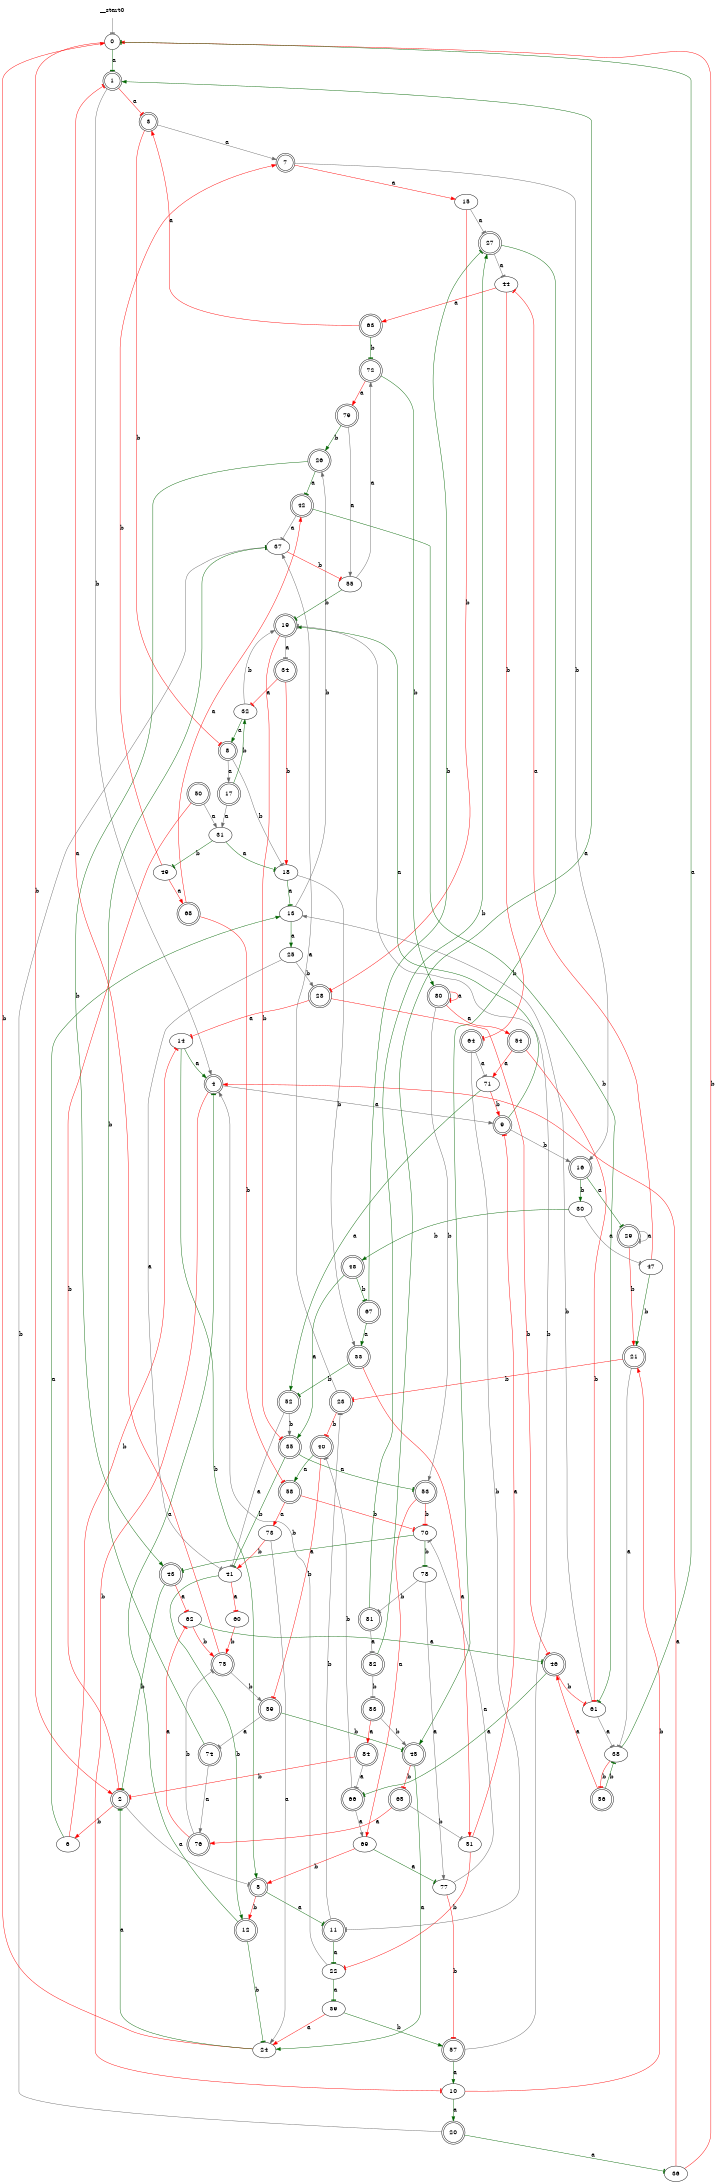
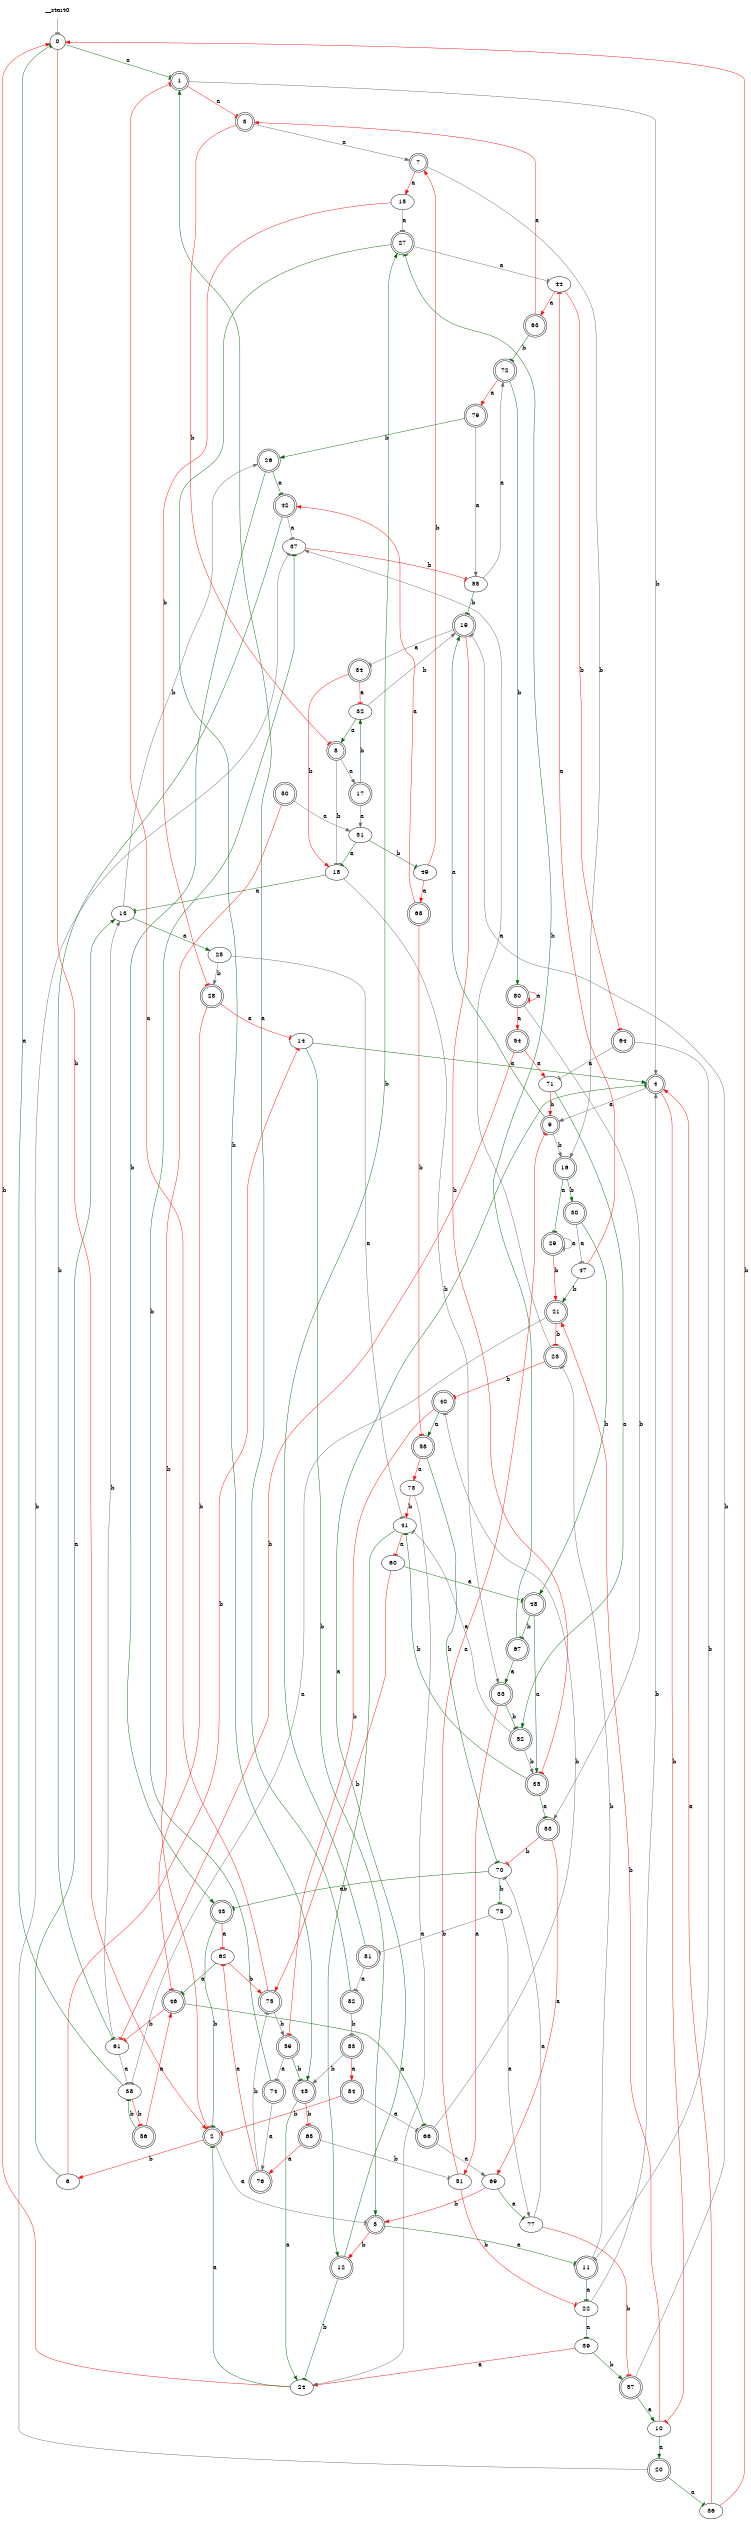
(580, 1209) -> (575, 1213)
(357, 1512) -> (448, 1659)
none -> (462, 1583)
